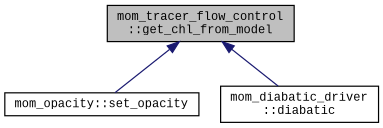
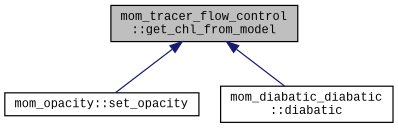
(300, 104) -> (307, 104)
